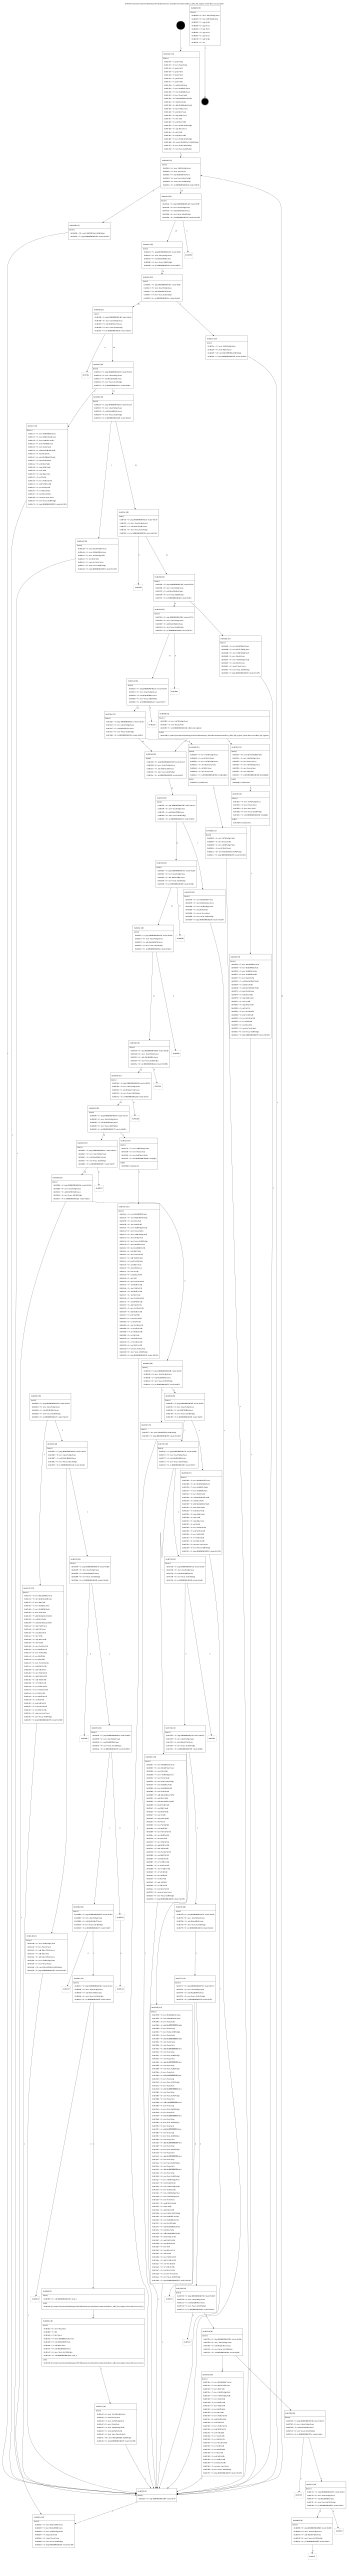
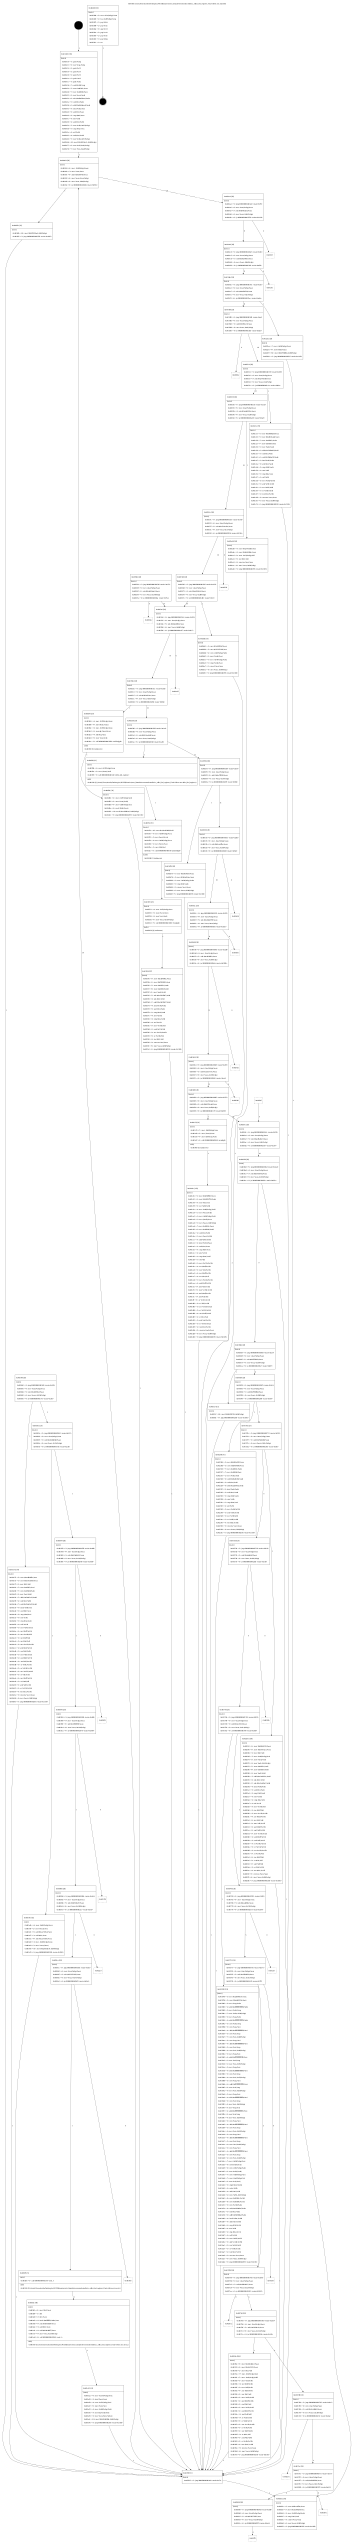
none -> (270, 288)
(174, 603) -> (186, 603)
(181, 744) -> (144, 751)
(98, 1176) -> (259, 1112)
(120, 1953) -> (260, 1940)
